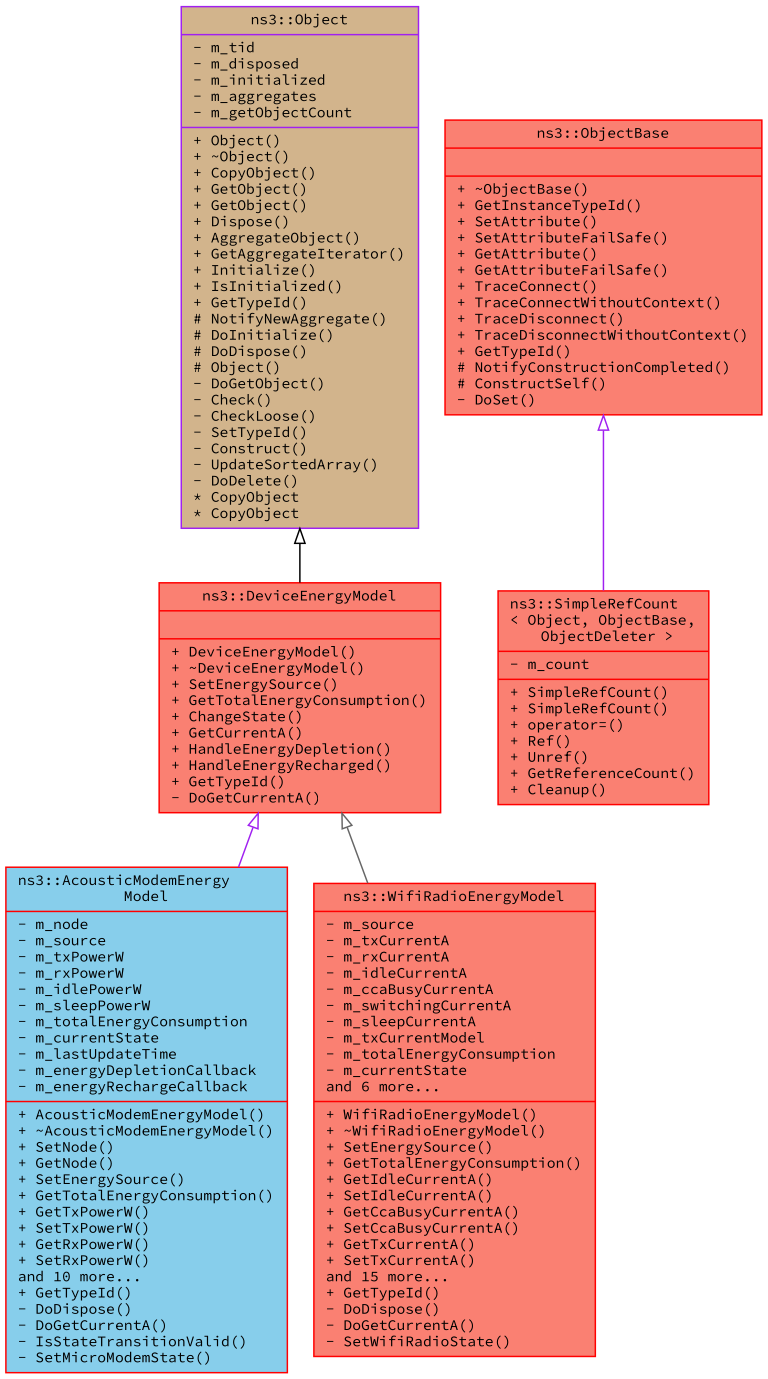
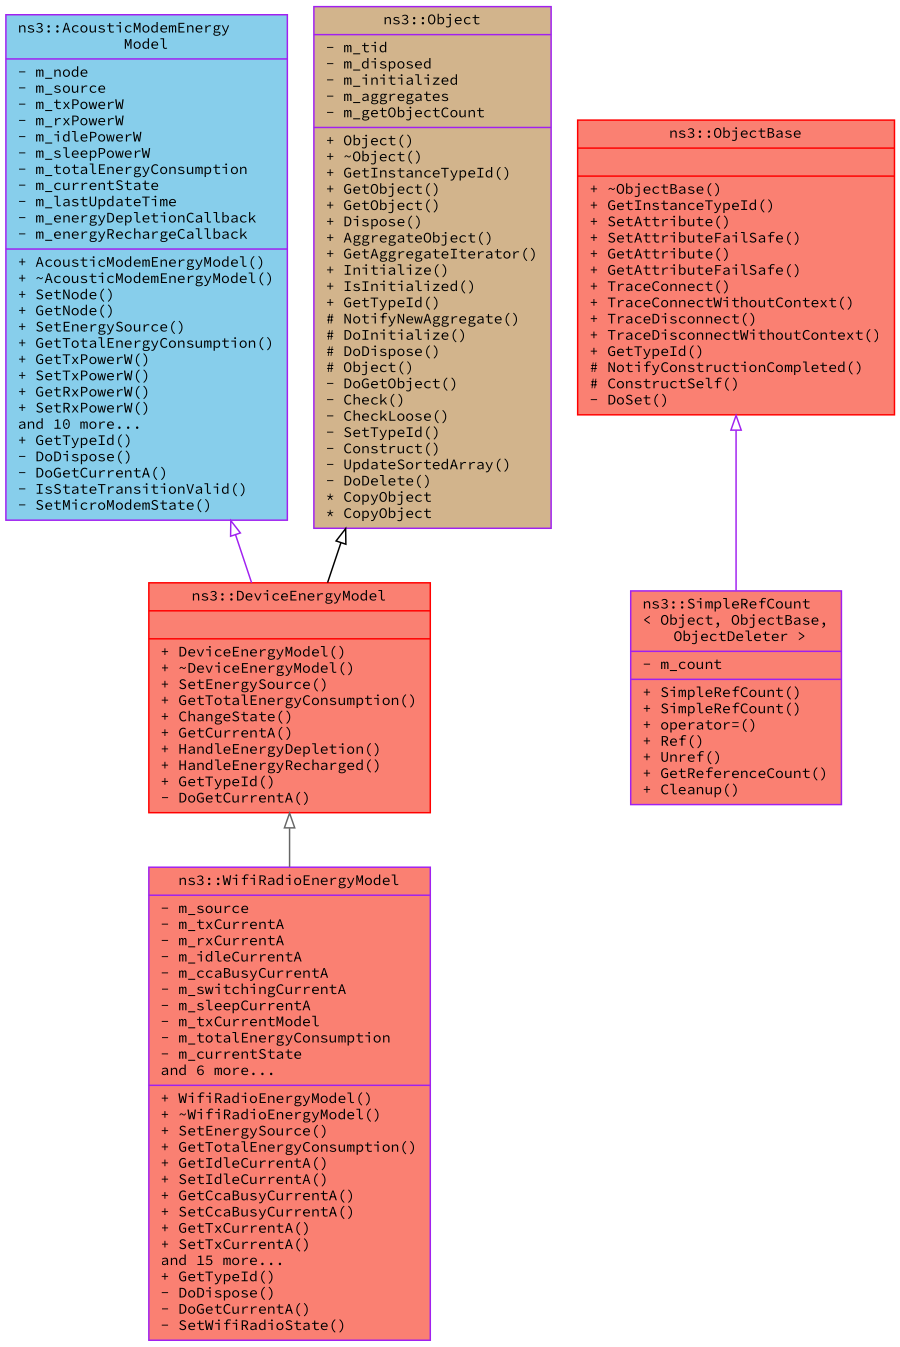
(256, 173) -> (419, 173)
(603, 698) -> (736, 698)
(246, 847) -> (244, 559)
(147, 1120) -> (147, 267)
(455, 1120) -> (290, 1104)
